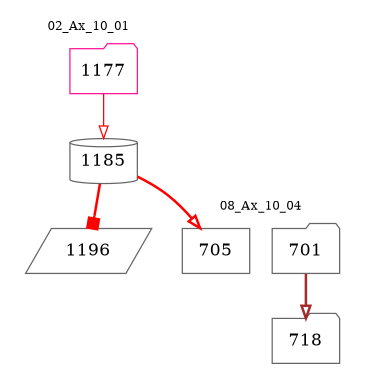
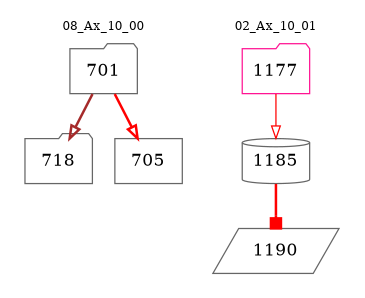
(154, 186) -> (123, 111)
(261, 207) -> (104, 27)
(89, 251) -> (276, 251)
